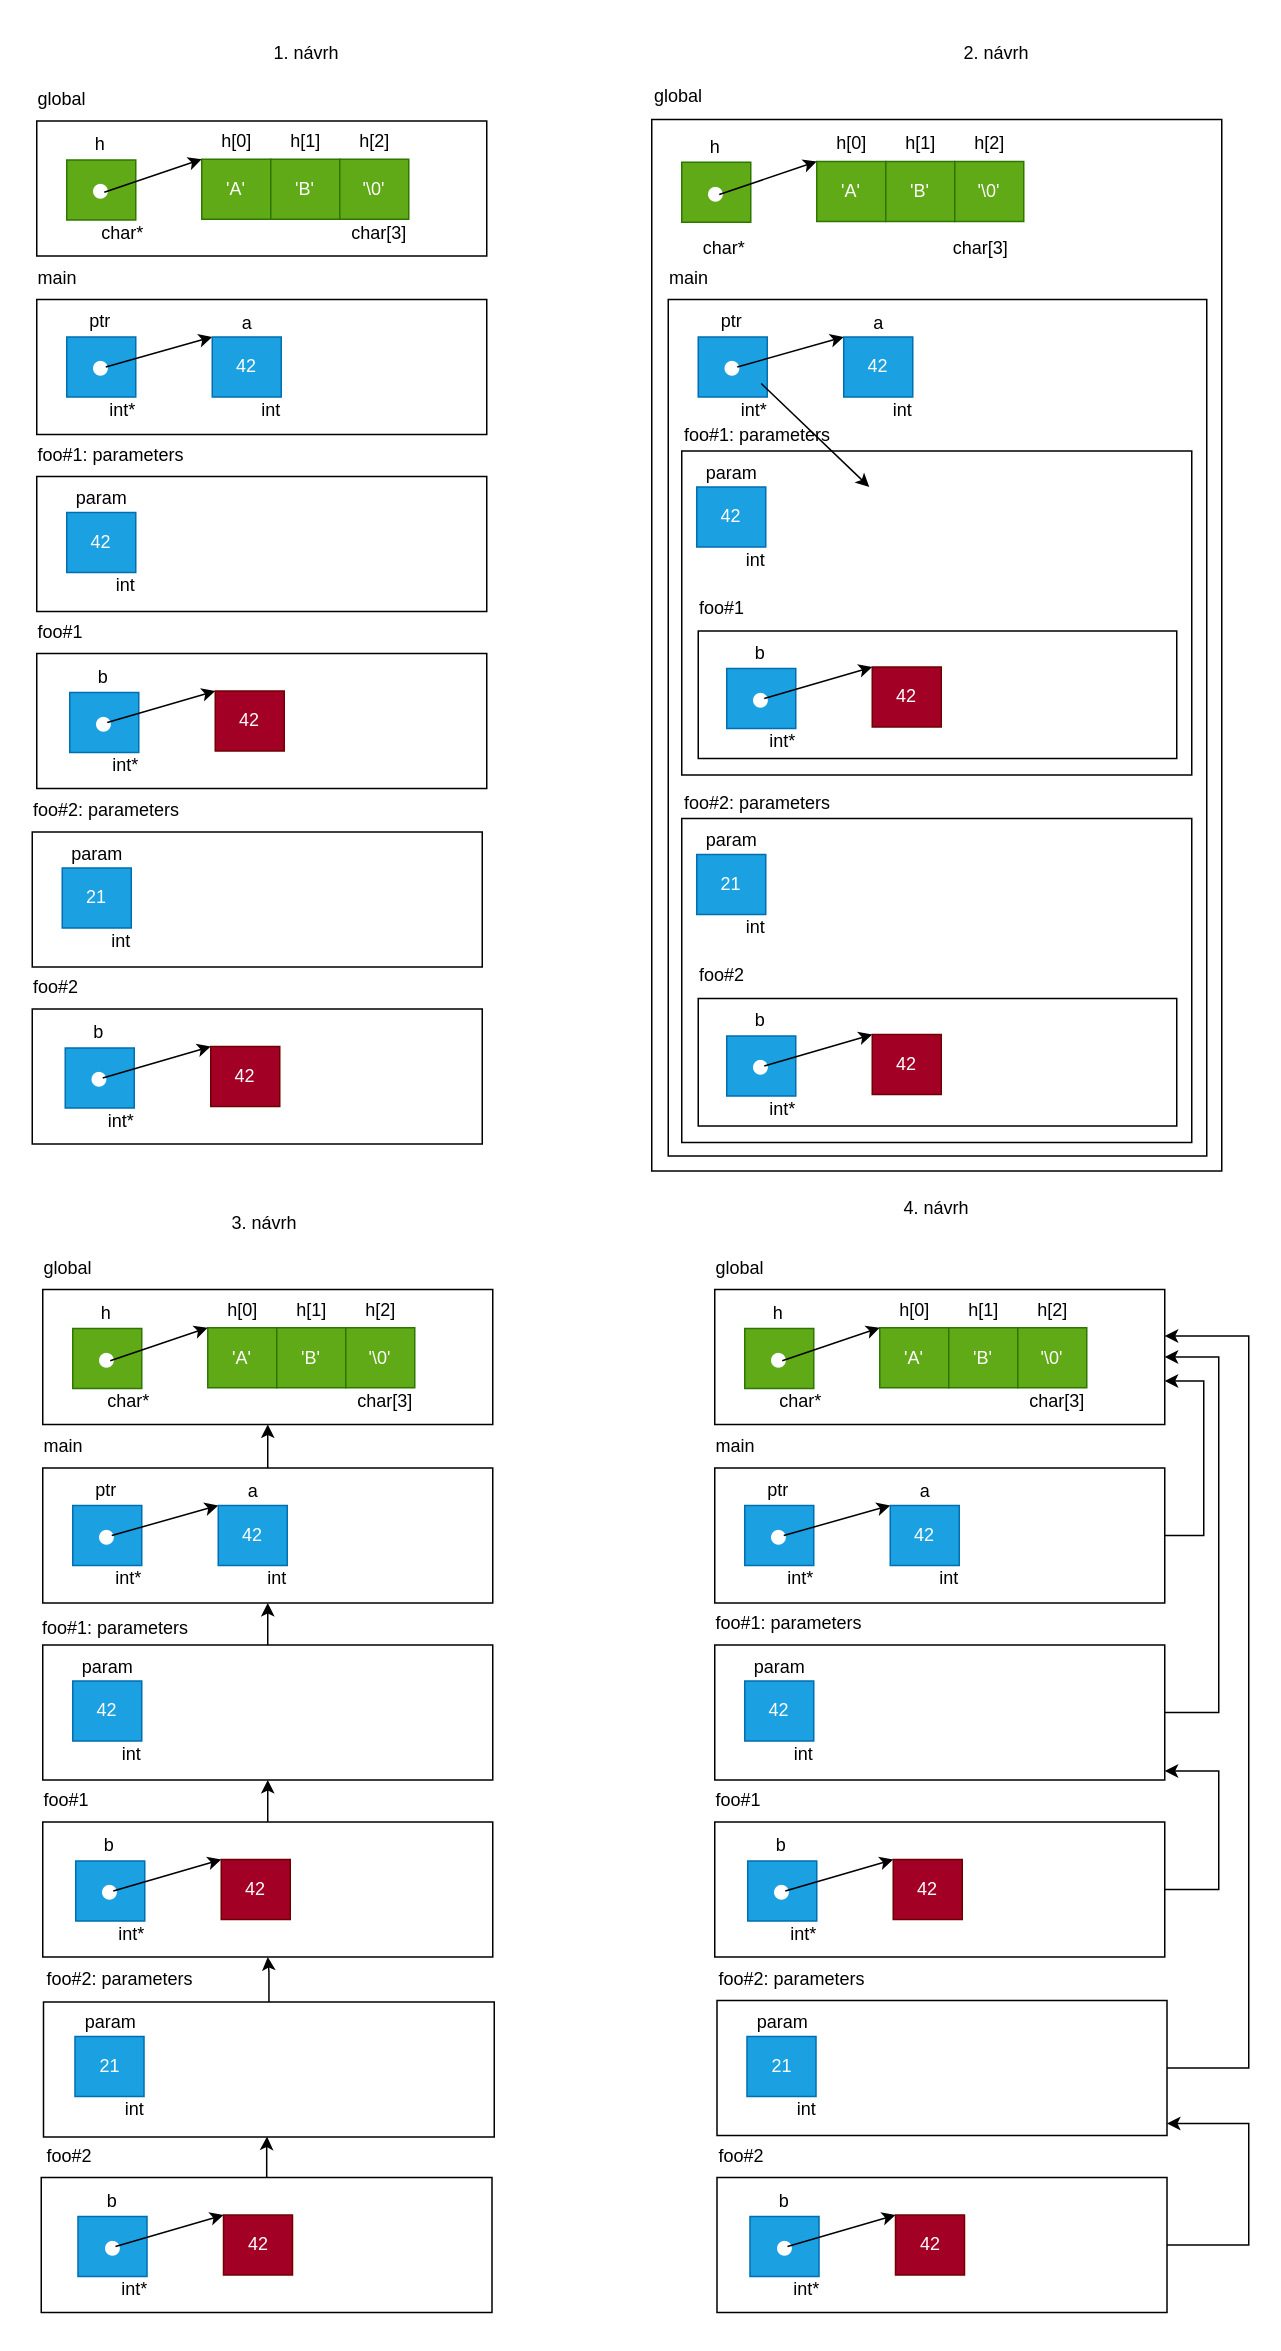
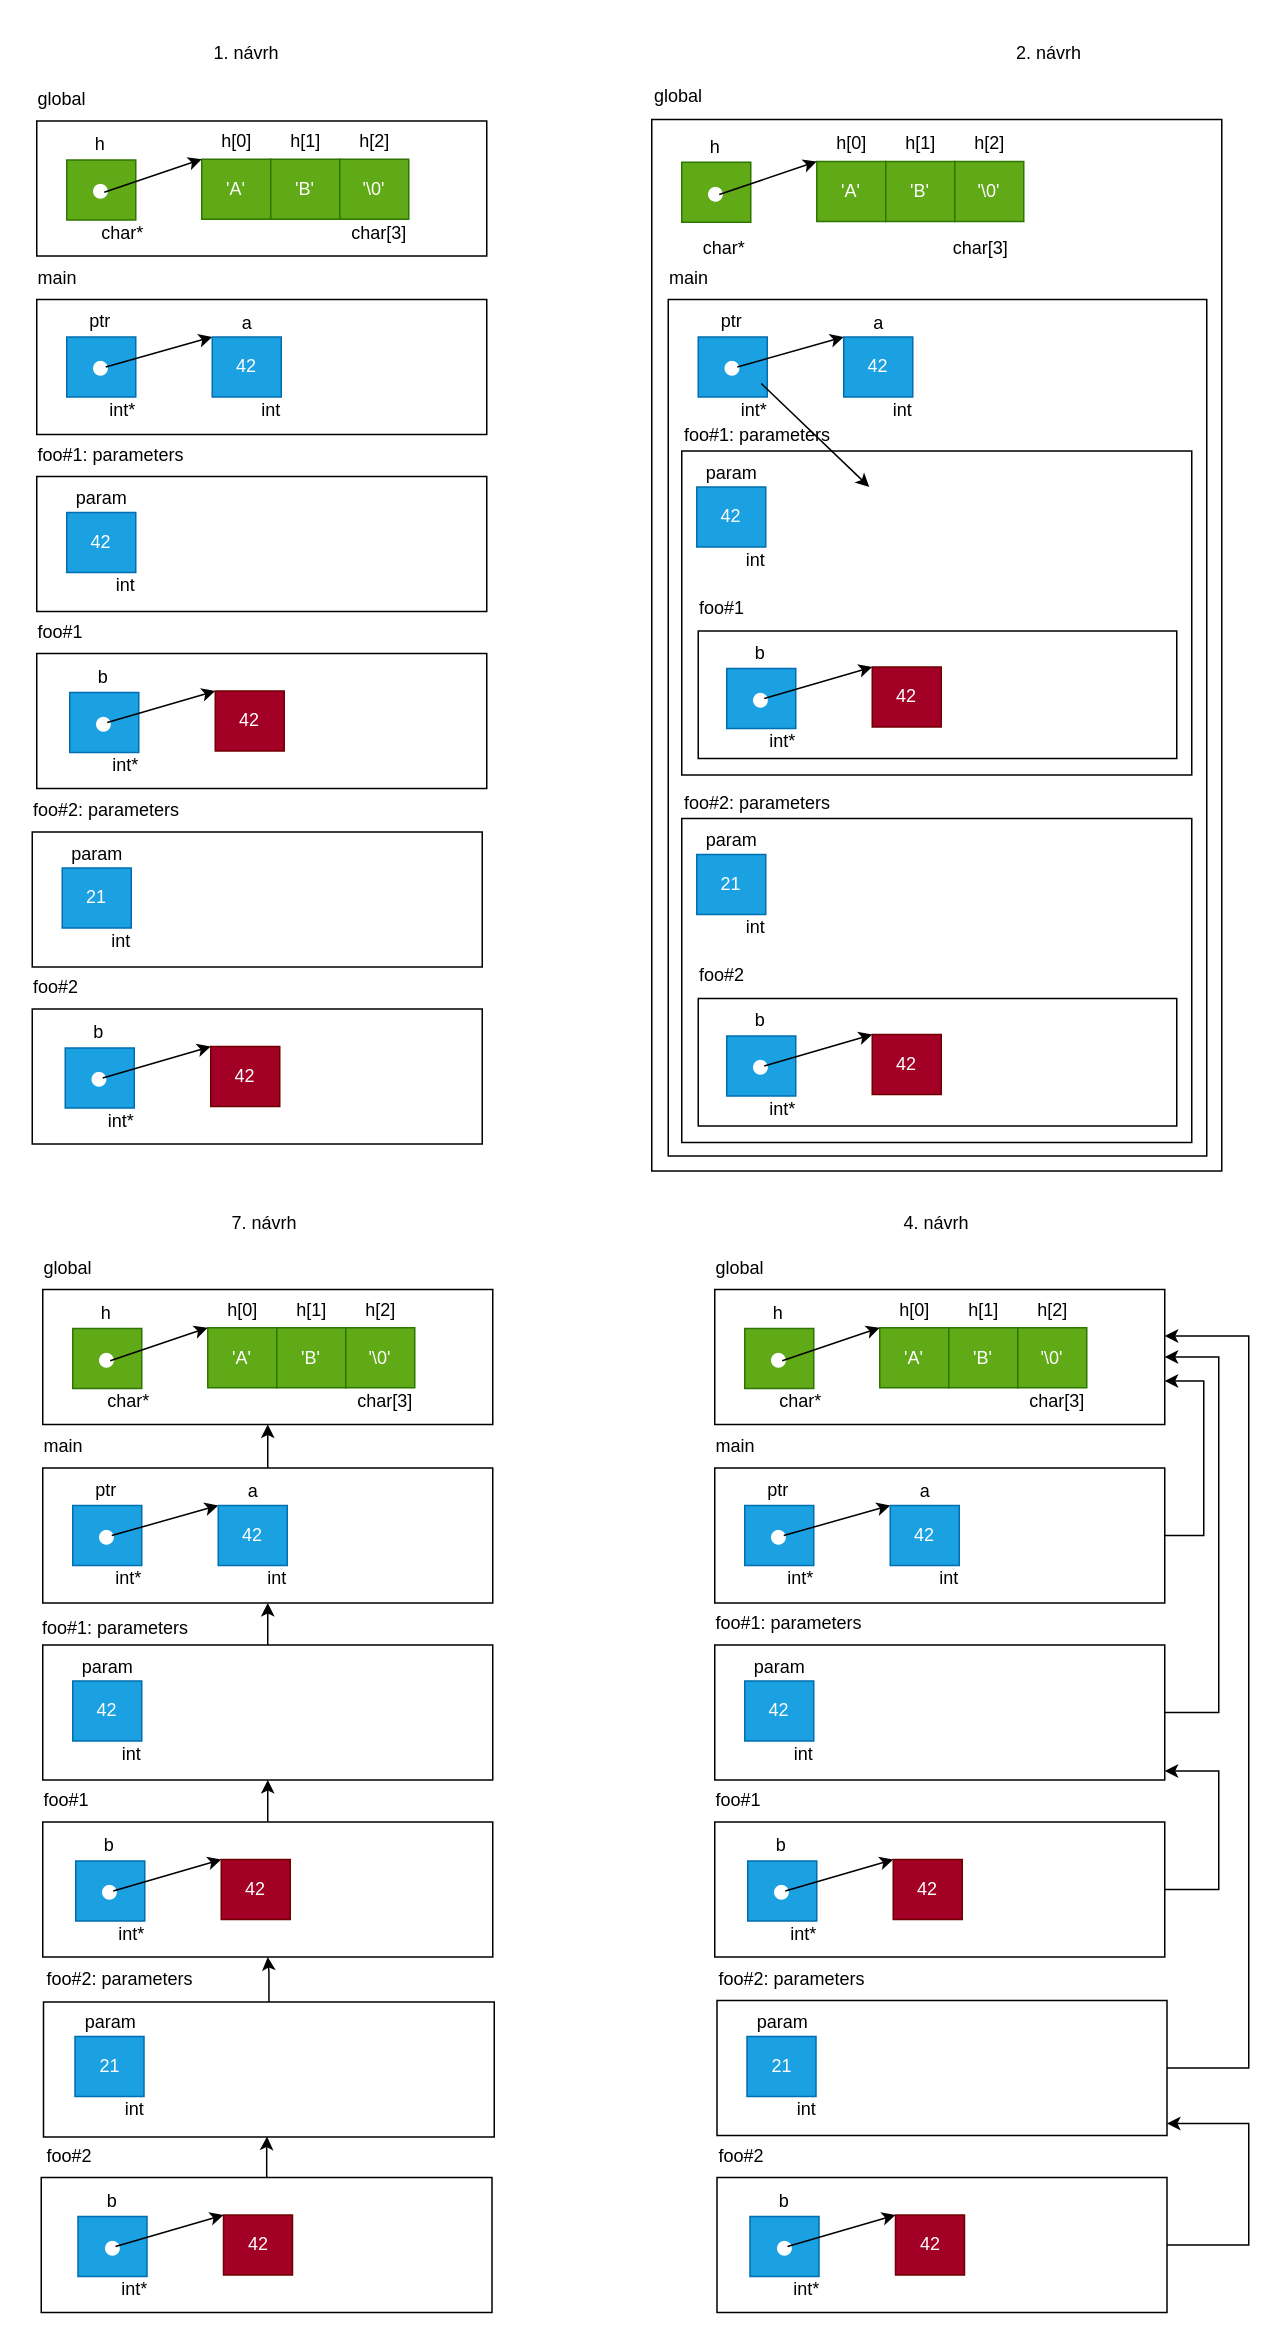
(307, 53) -> (247, 53)
(997, 53) -> (1049, 53)
(937, 1208) -> (937, 1223)
(265, 1223) -> (265, 1223)
